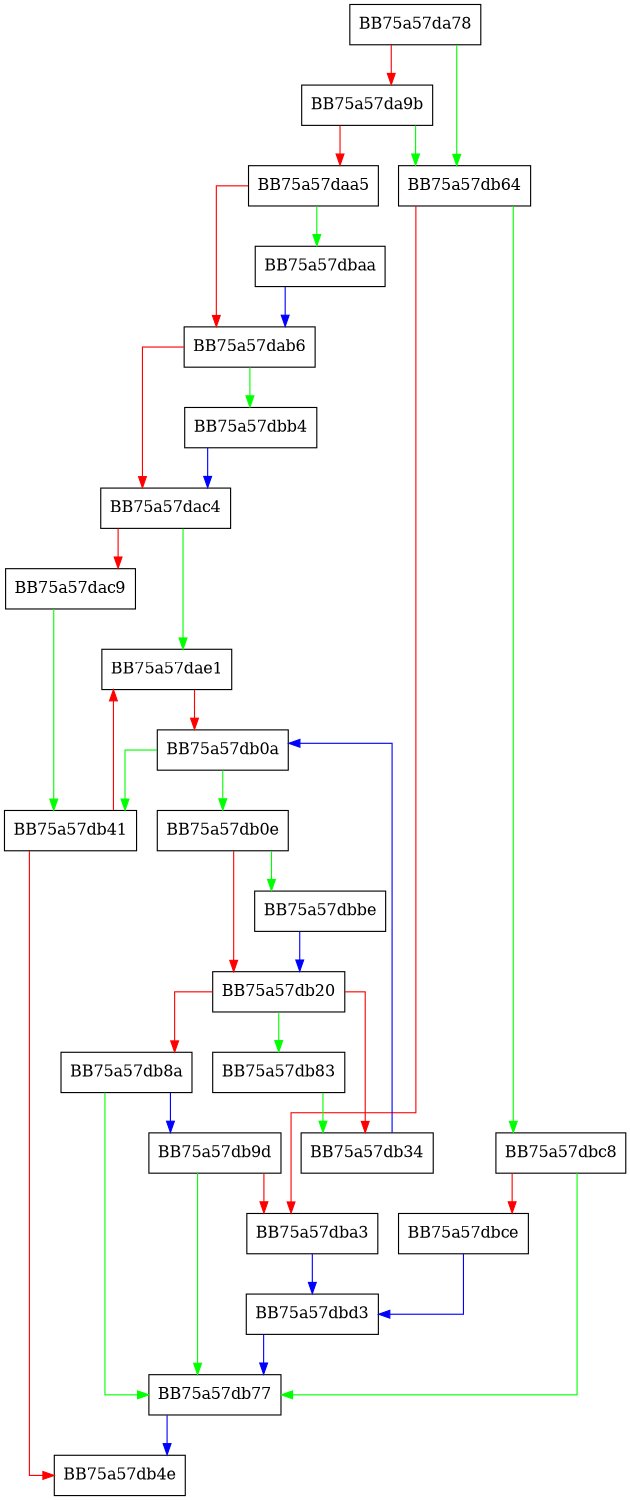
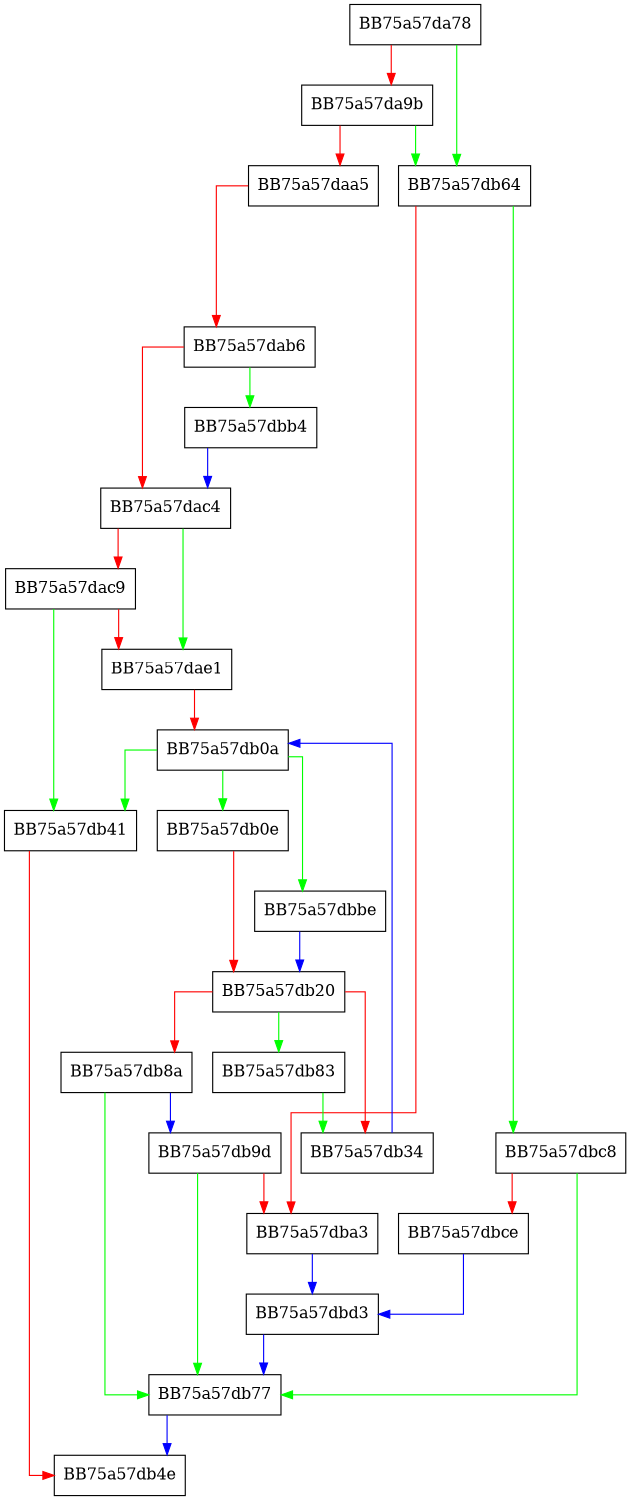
(320, 266) -> none
(113, 756) -> (119, 623)
(271, 865) -> (303, 811)
